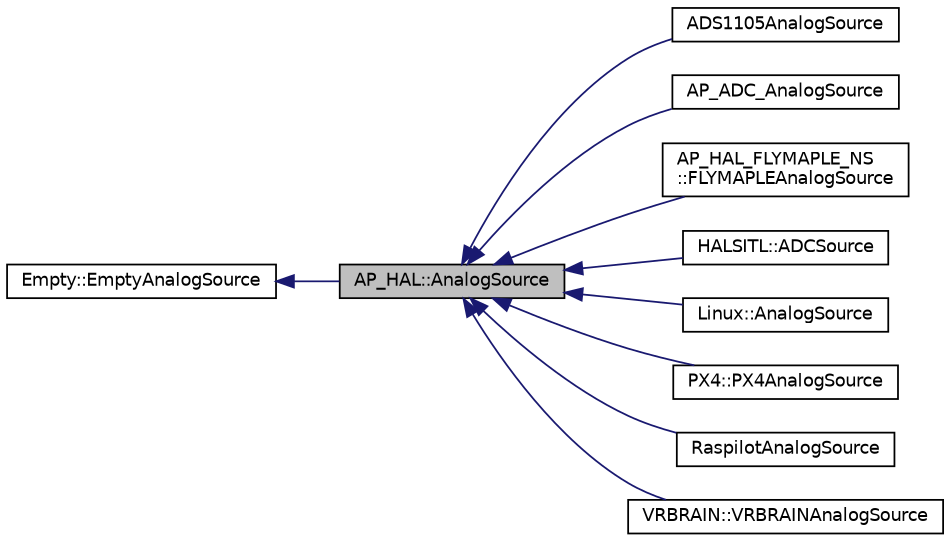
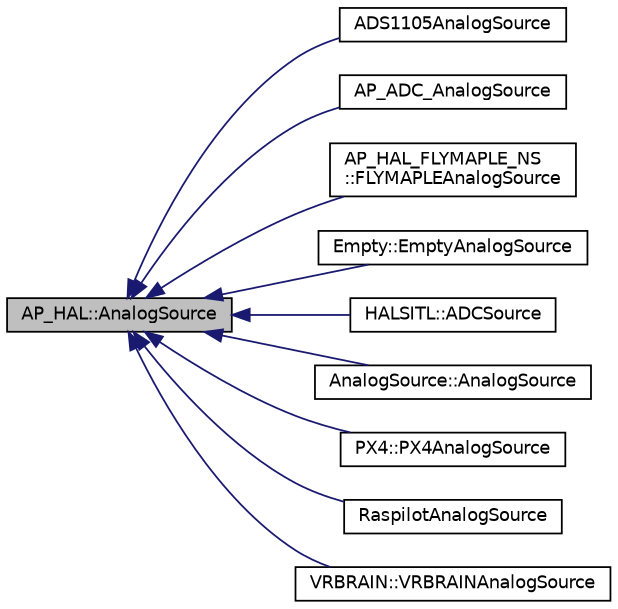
(317, 281) -> (295, 279)
(786, 315) -> (453, 382)
